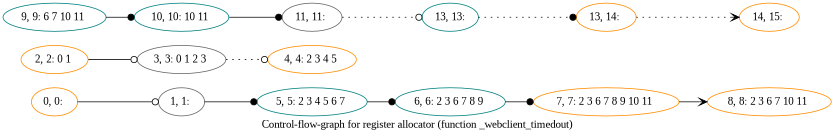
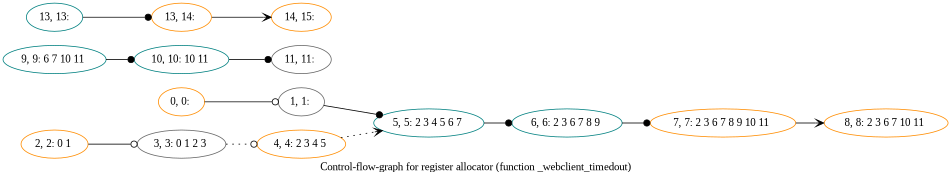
(379, 17) -> none
(524, 17) -> (114, 17)
(684, 17) -> (238, 17)
none -> (358, 135)
